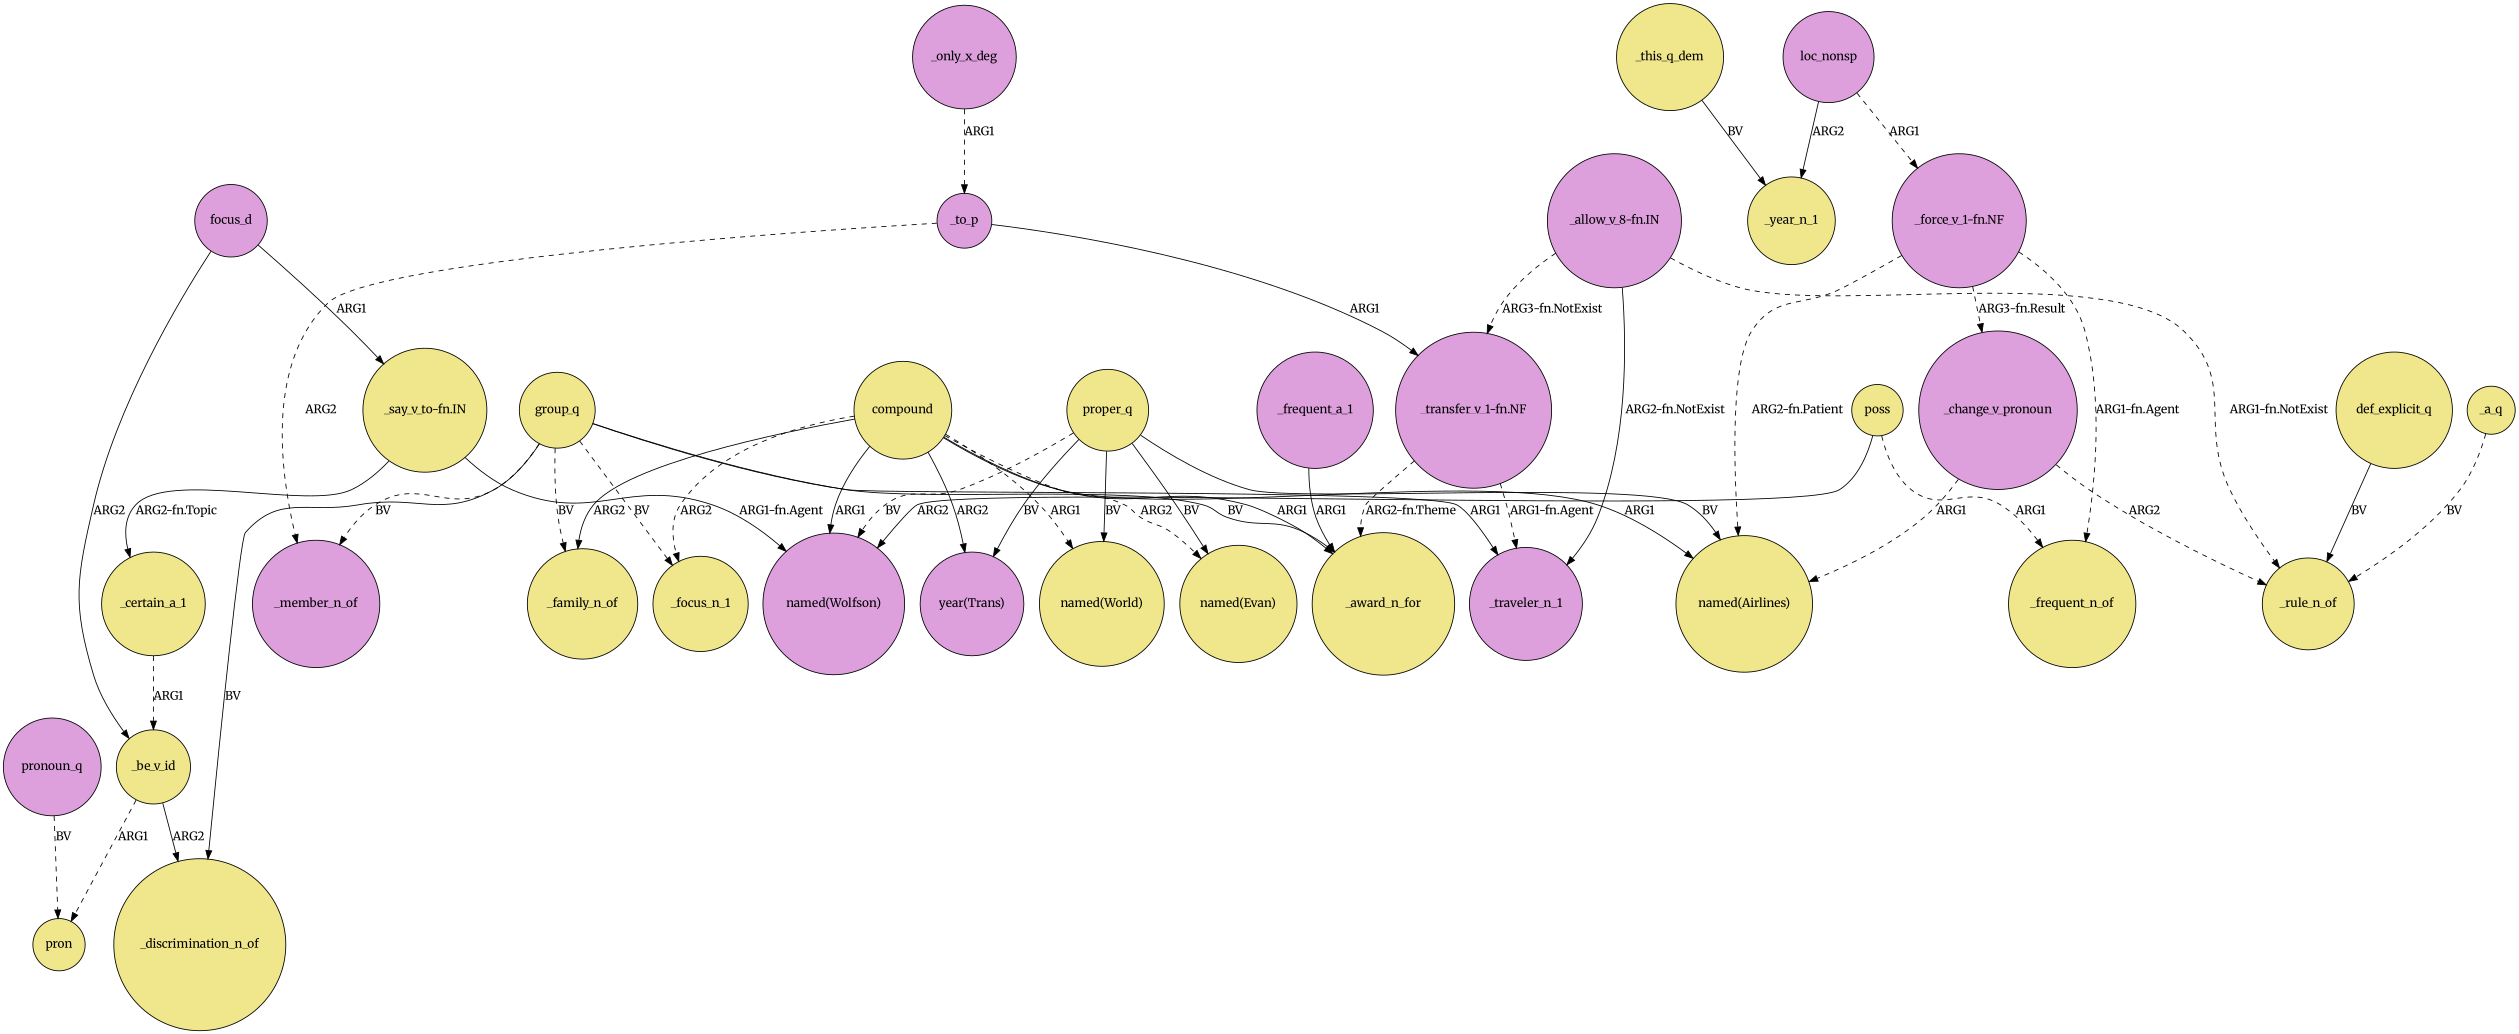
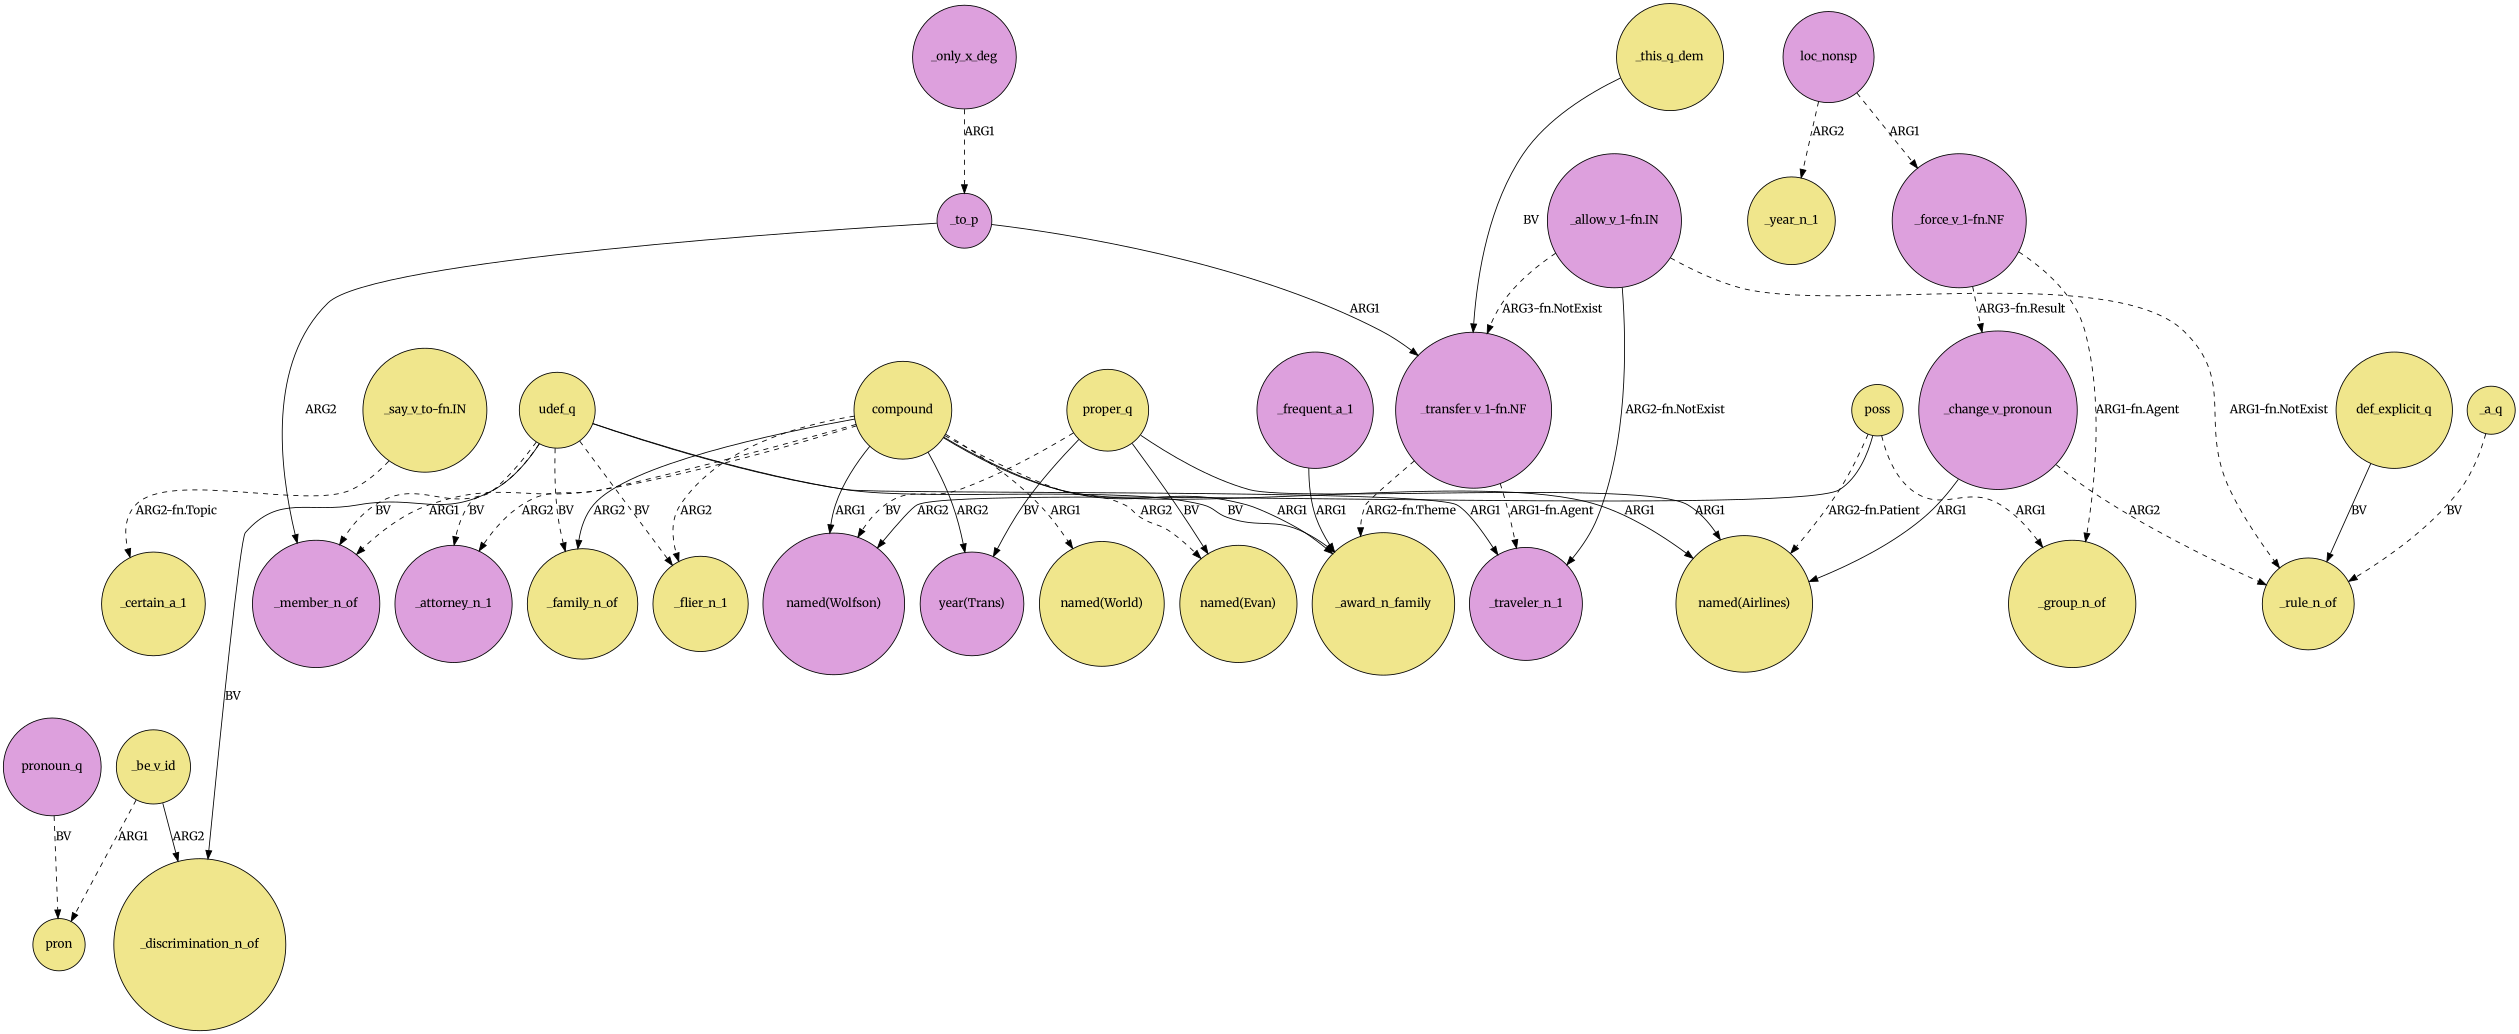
(1811, 135) -> (1811, 135)
(1731, 139) -> (1510, 177)
(231, 221) -> none
(1614, 221) -> (1614, 221)
(508, 261) -> (508, 261)
(1746, 343) -> (1835, 496)
(557, 410) -> (557, 410)
(1106, 486) -> none
(243, 492) -> (243, 492)
none -> (529, 493)
(614, 499) -> none
(1710, 511) -> (1710, 511)
(1895, 539) -> (1895, 539)
none -> (454, 604)
(701, 604) -> (701, 604)
(1383, 604) -> (1383, 604)
(2072, 604) -> (2072, 604)
(153, 688) -> none
